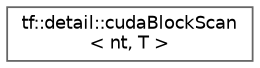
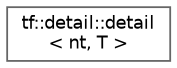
(130, 34) -> (89, 34)
